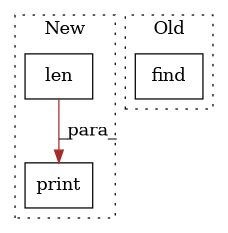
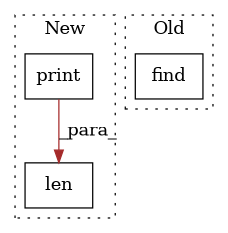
(59, 125) -> (59, 125)
